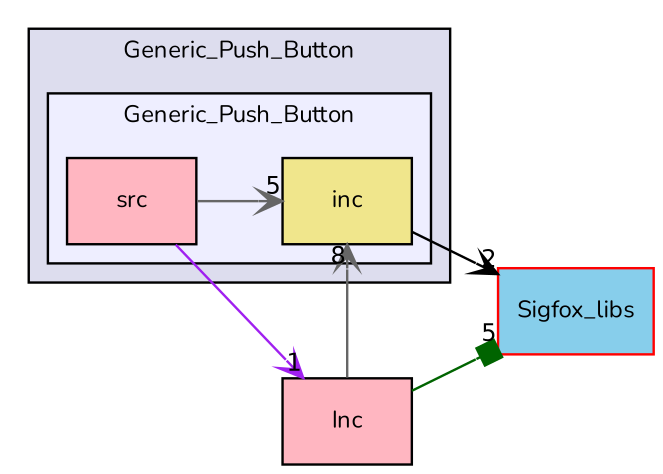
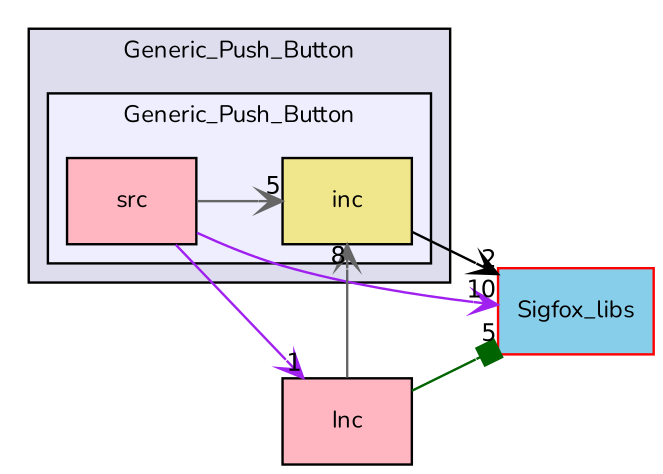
none -> (332, 278)
